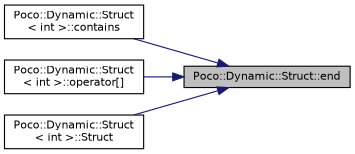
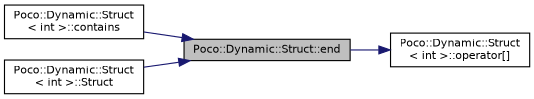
(158, 77) -> (365, 50)
